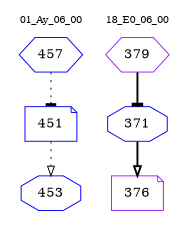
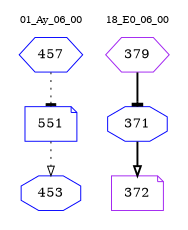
(51, 124) -> (51, 124)
(137, 193) -> (137, 193)
